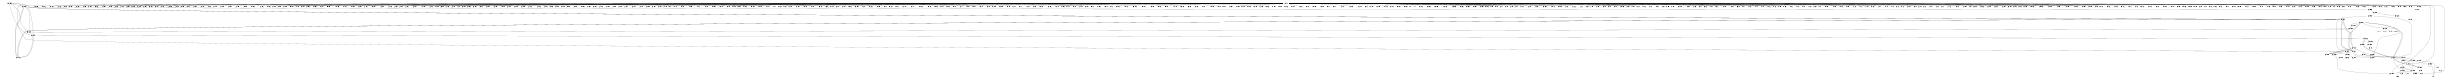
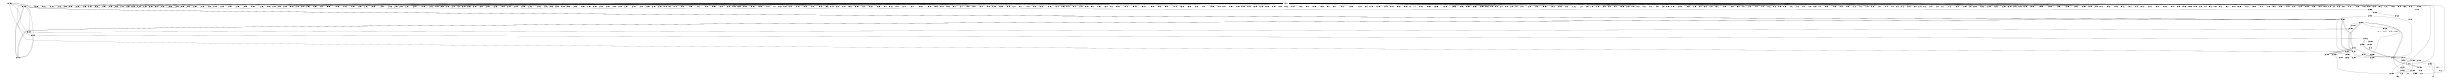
none -> (2369, 7)
